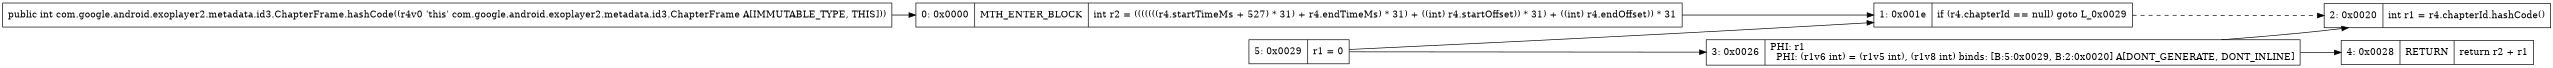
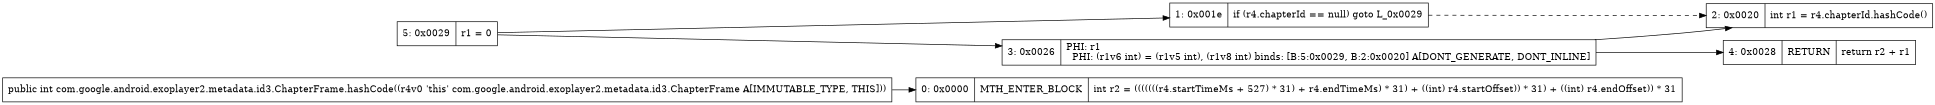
(1775, 15) -> none
